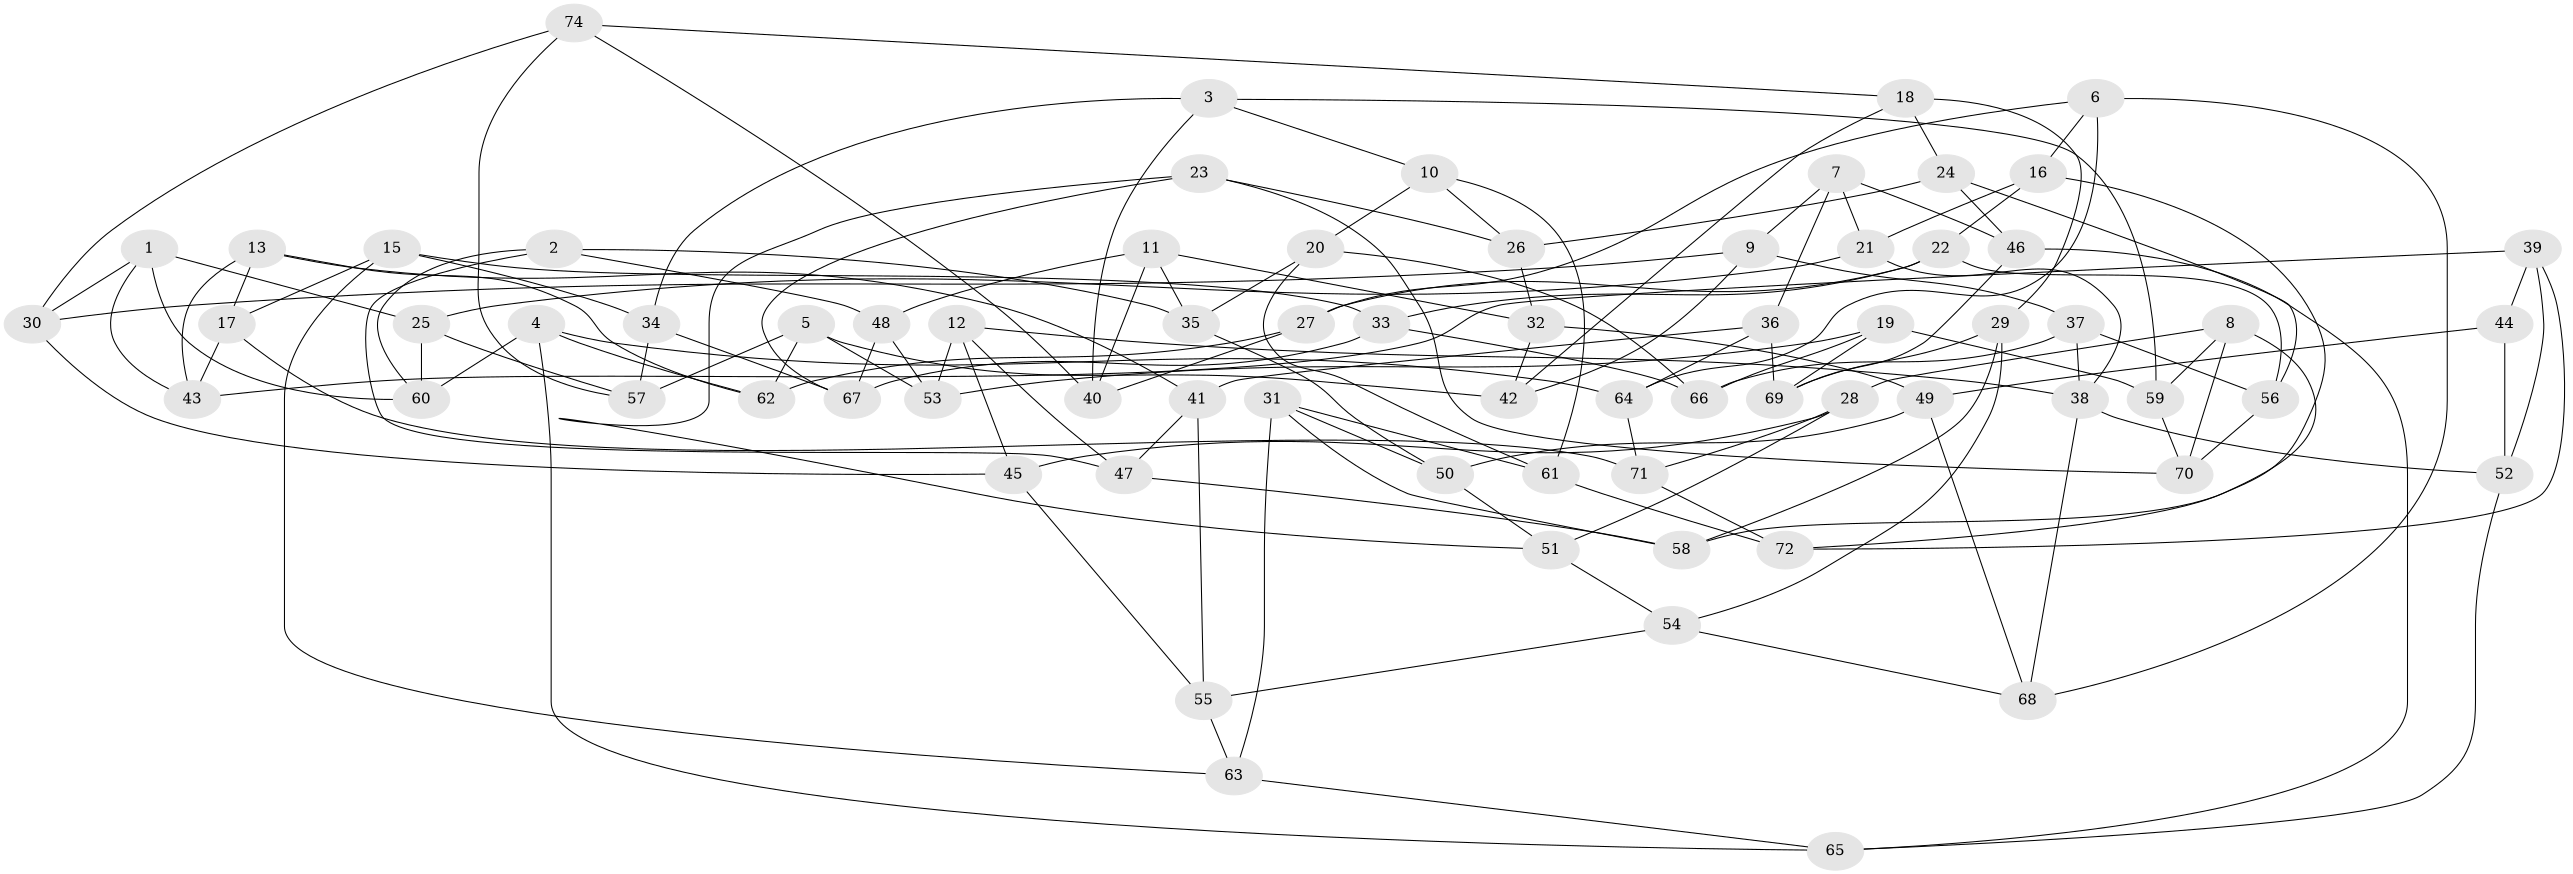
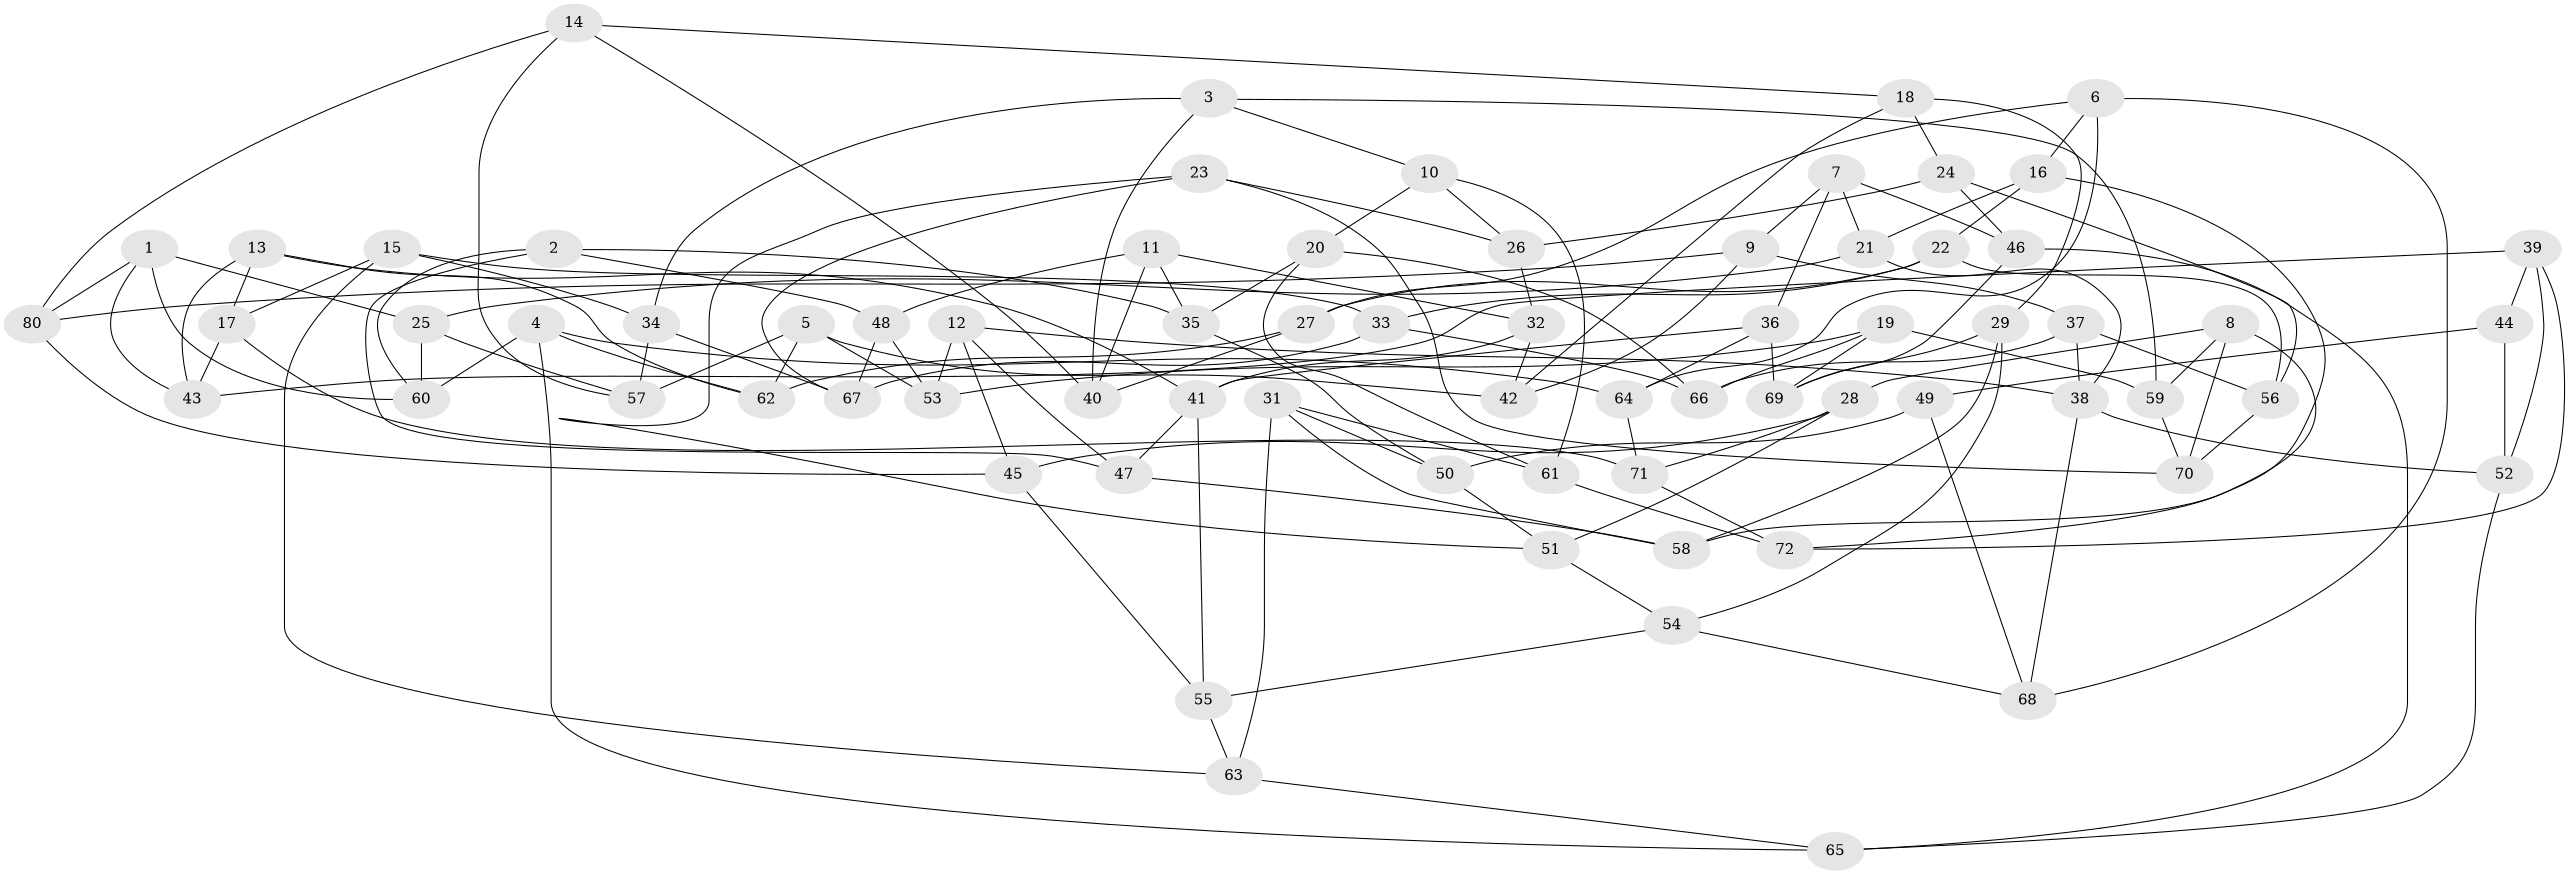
(574, 23) -> (574, 23)
(32, 324) -> (32, 324)
(1710, 343) -> (1366, 361)
